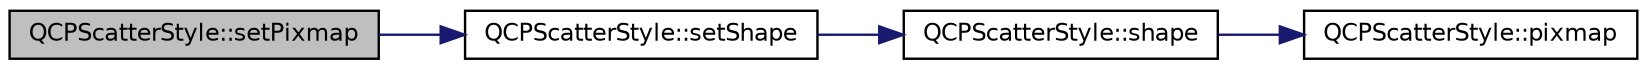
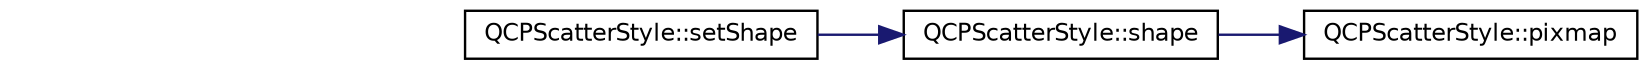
(194, 35) -> none
